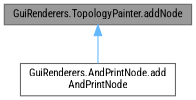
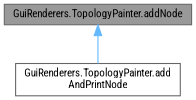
(98, 80) -> (98, 80)
